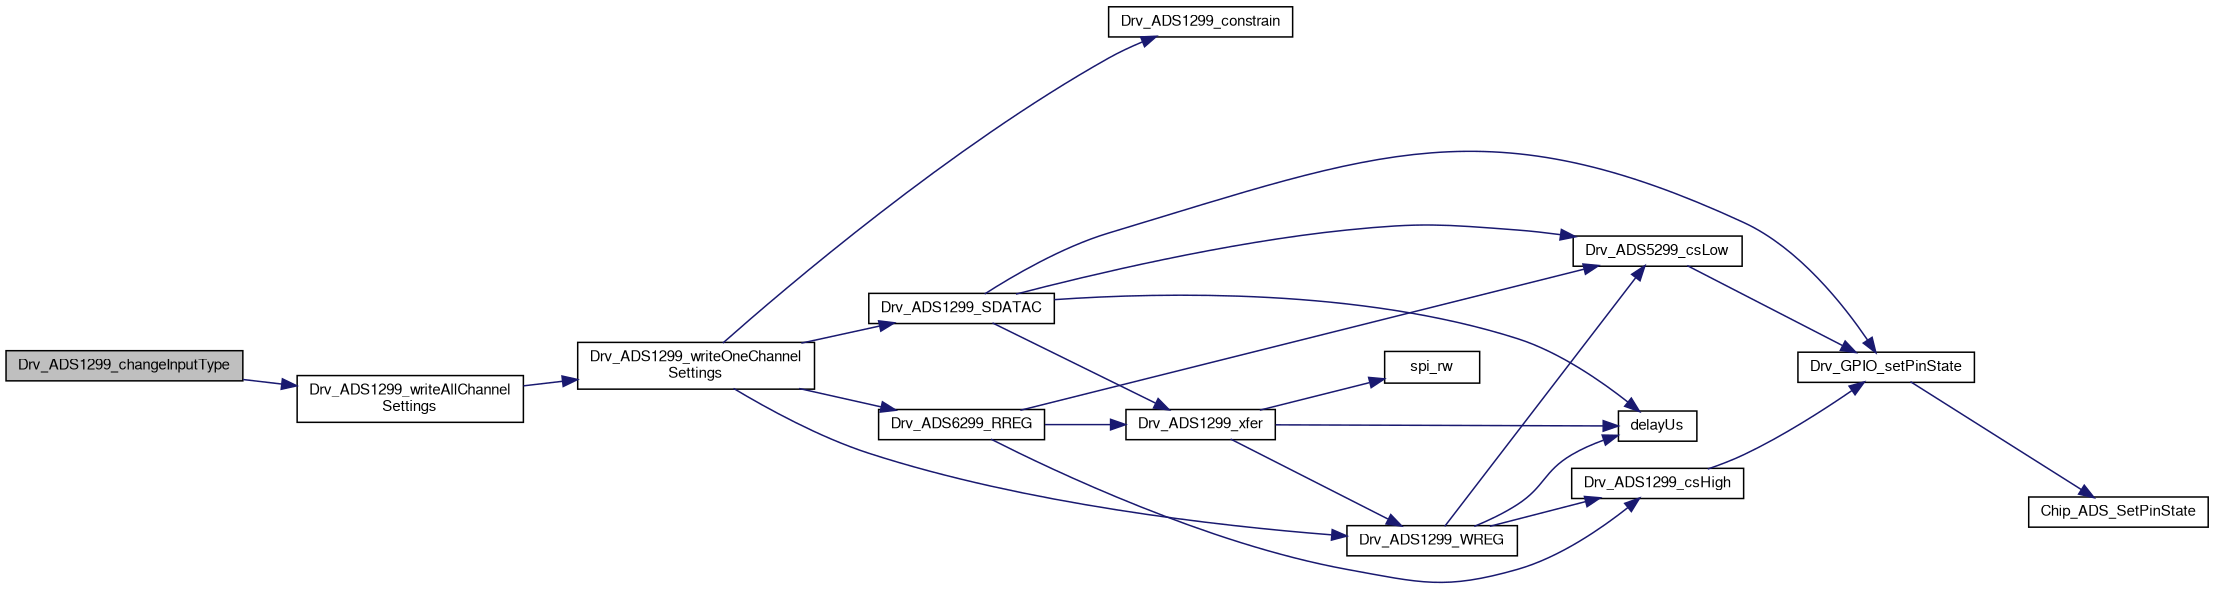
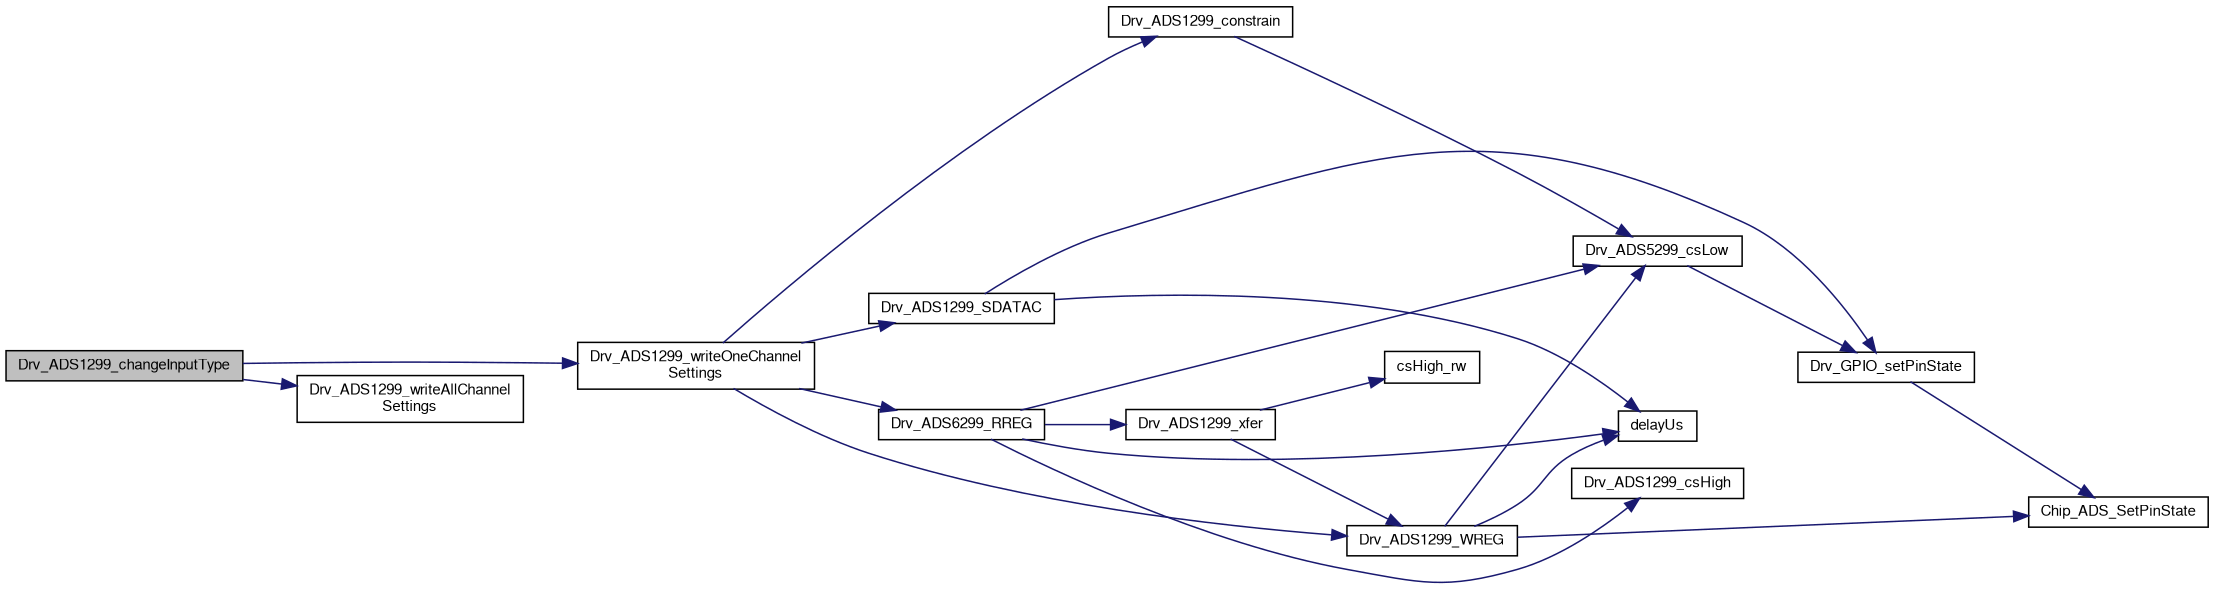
(1286, 238) -> (1429, 128)
(1074, 363) -> none
(1432, 367) -> (1432, 367)
(543, 384) -> (403, 362)
(1439, 425) -> (1312, 458)
(1782, 434) -> none
(1538, 514) -> (1765, 527)
